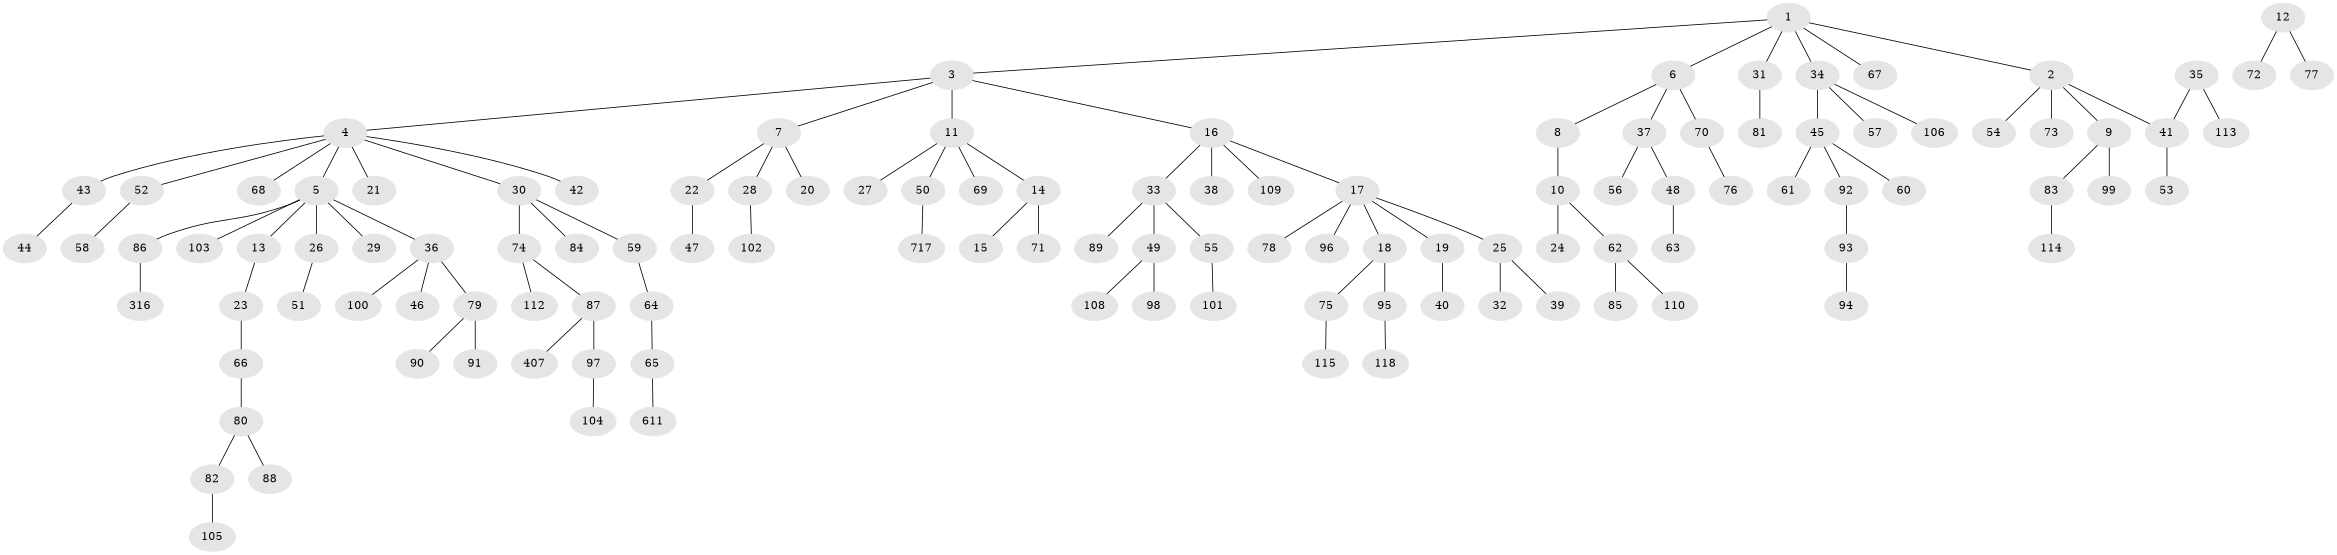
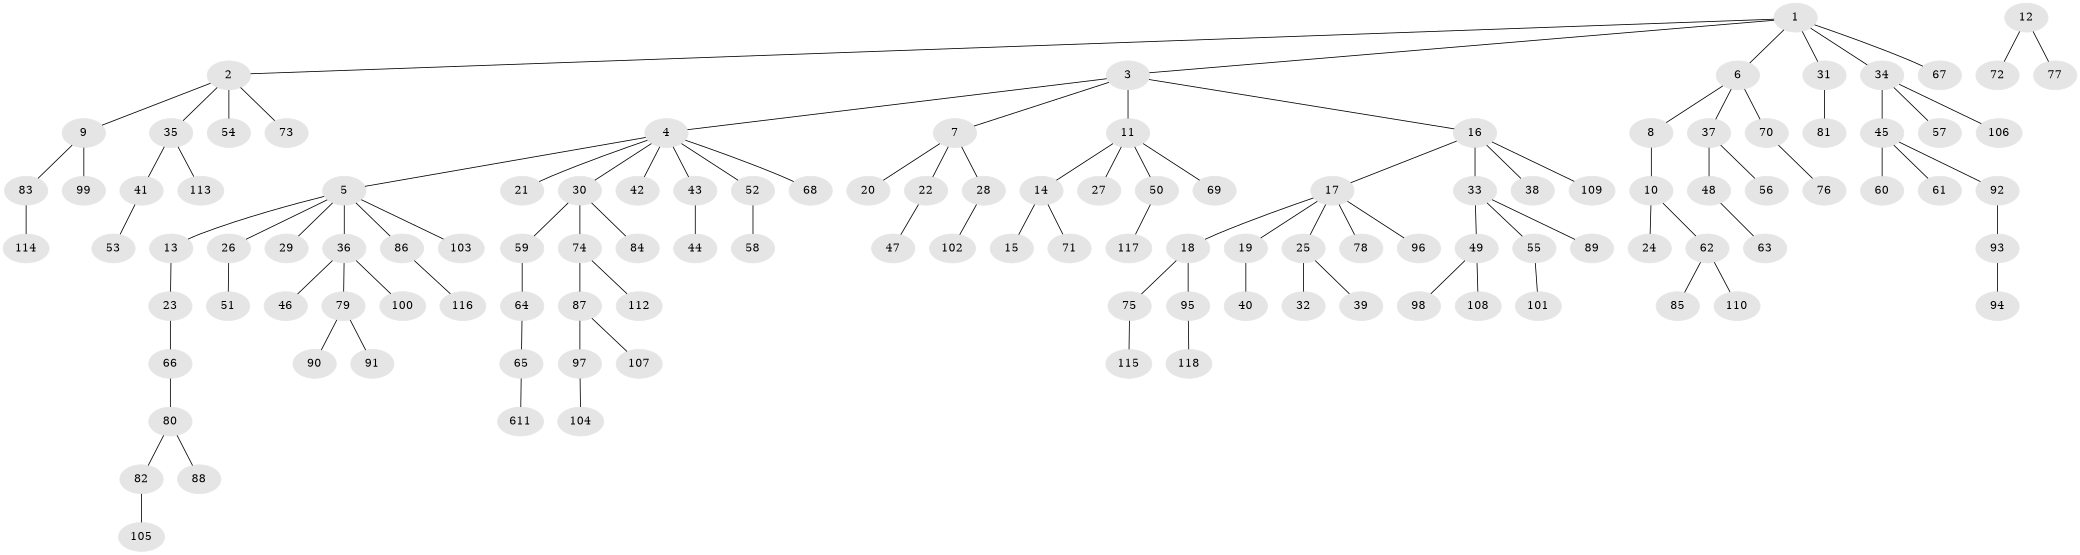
(2109, 104) -> (200, 104)
(922, 248) -> (1129, 248)
(140, 306) -> (463, 306)
(535, 364) -> (639, 364)
